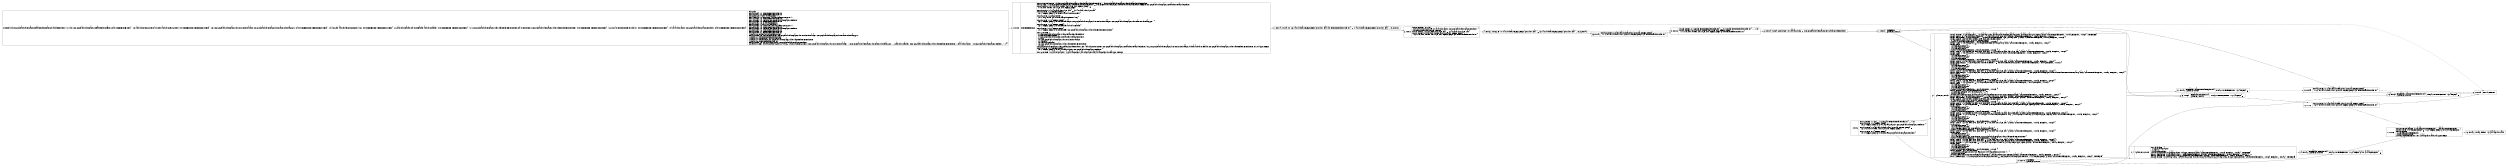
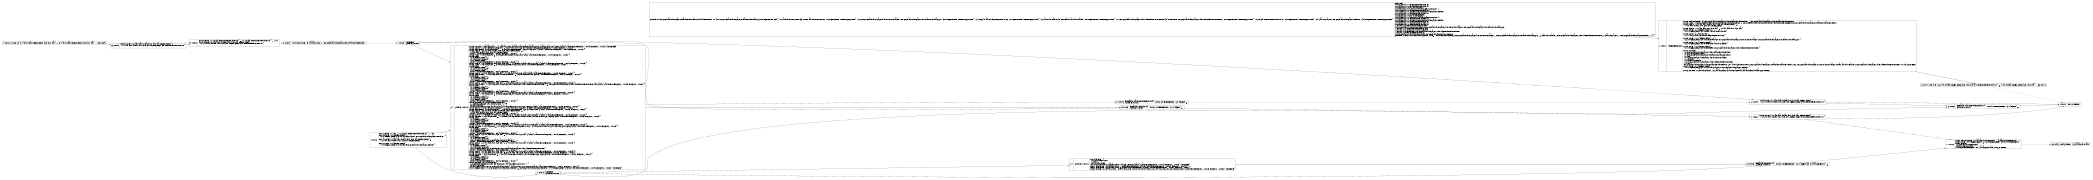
(1442, 32) -> none
